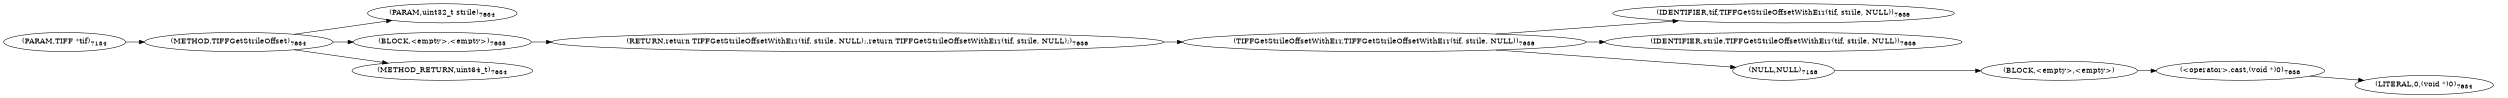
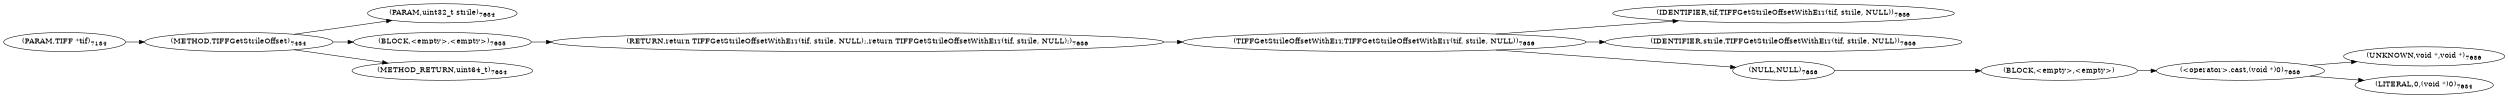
(299, 41) -> (299, 41)
none -> (2424, 56)
(1810, 70) -> (1810, 70)
